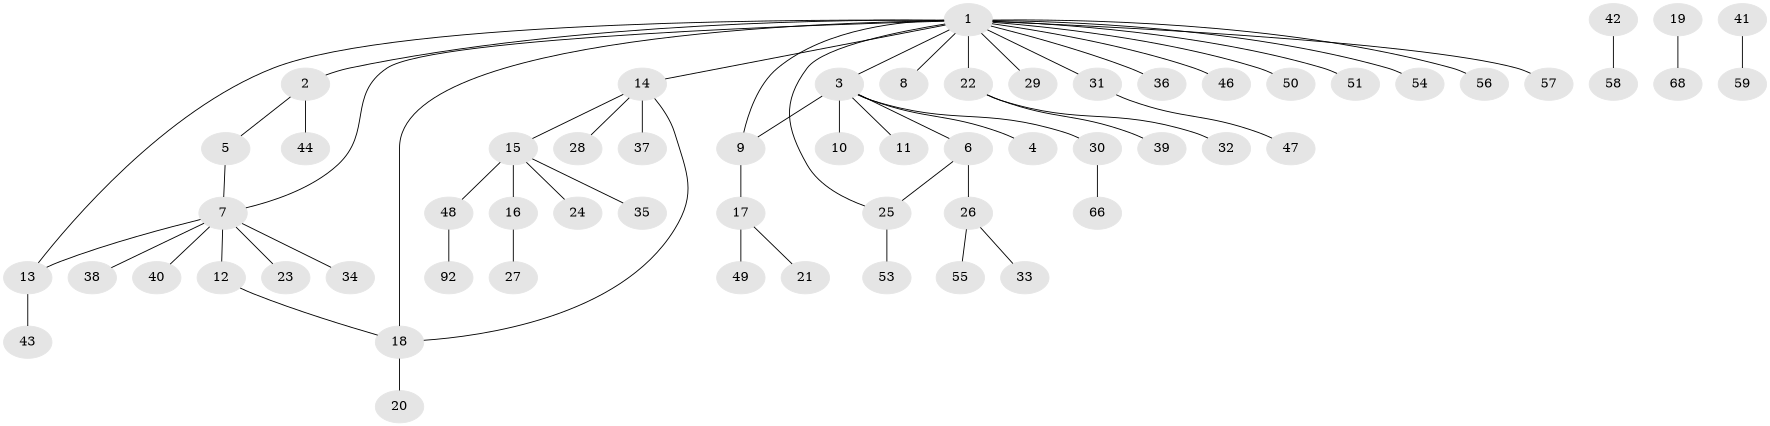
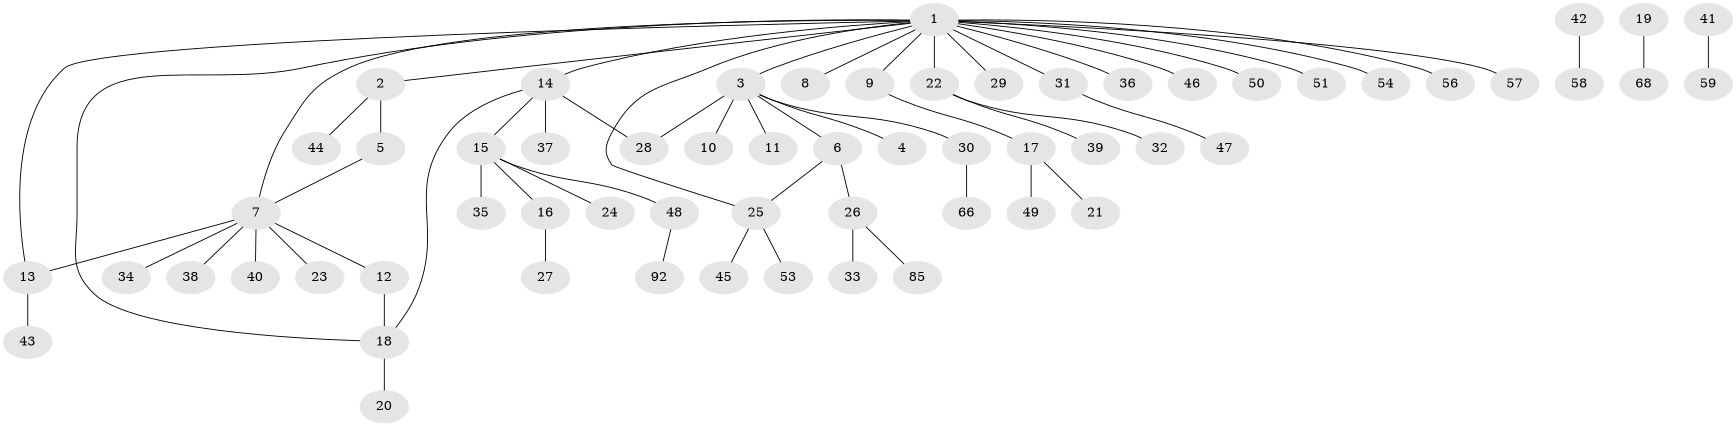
(796, 112) -> (692, 117)
none -> (724, 278)
(960, 278) -> (917, 278)
